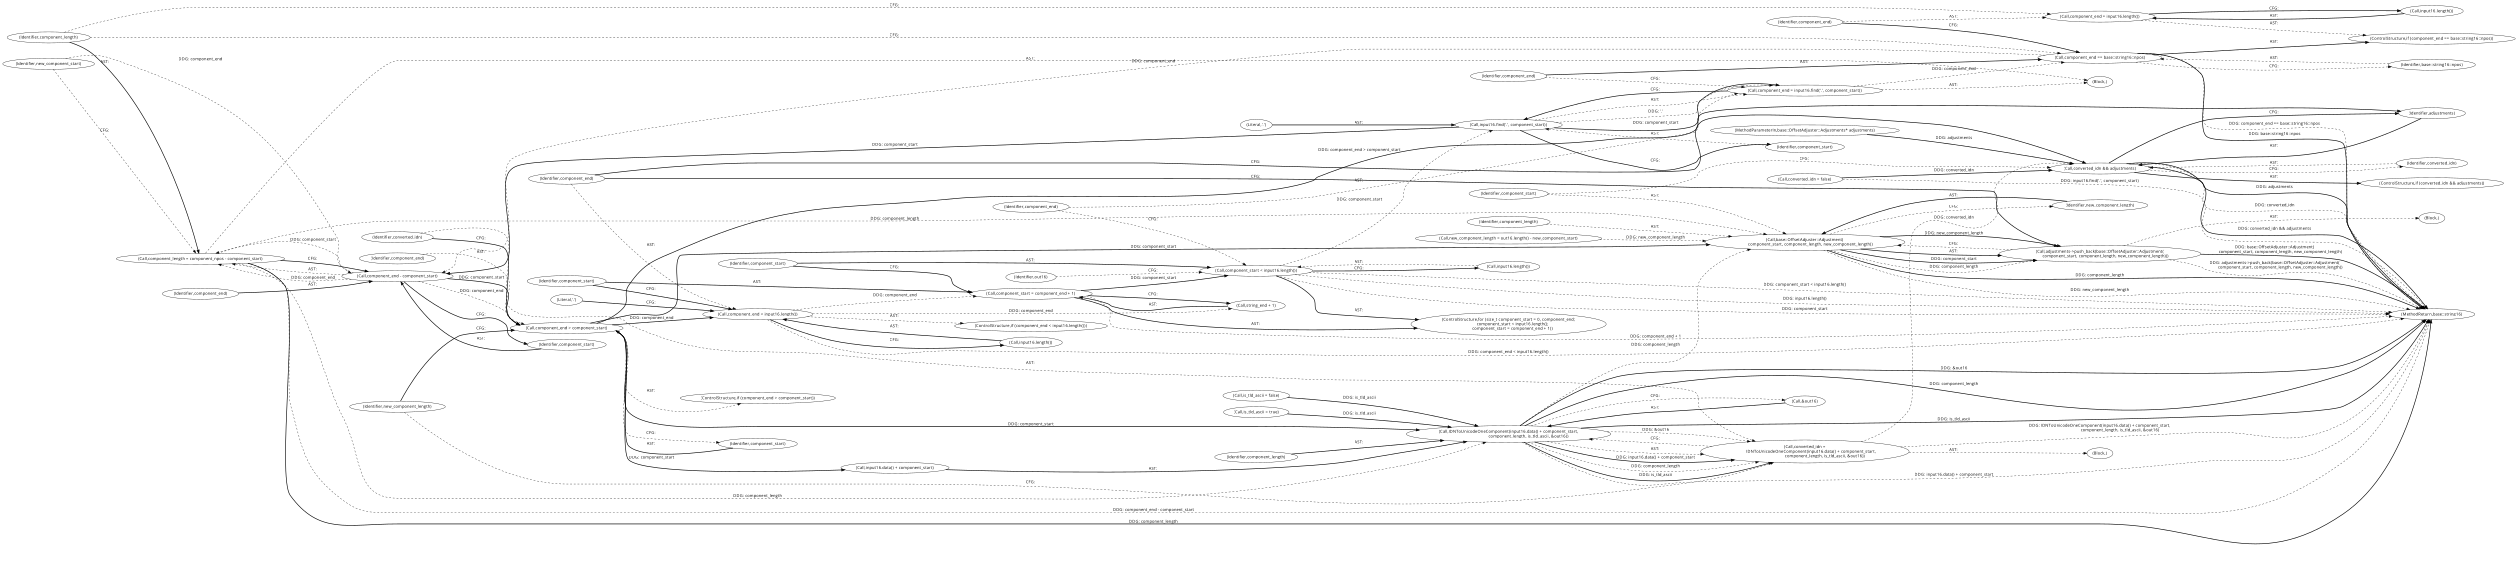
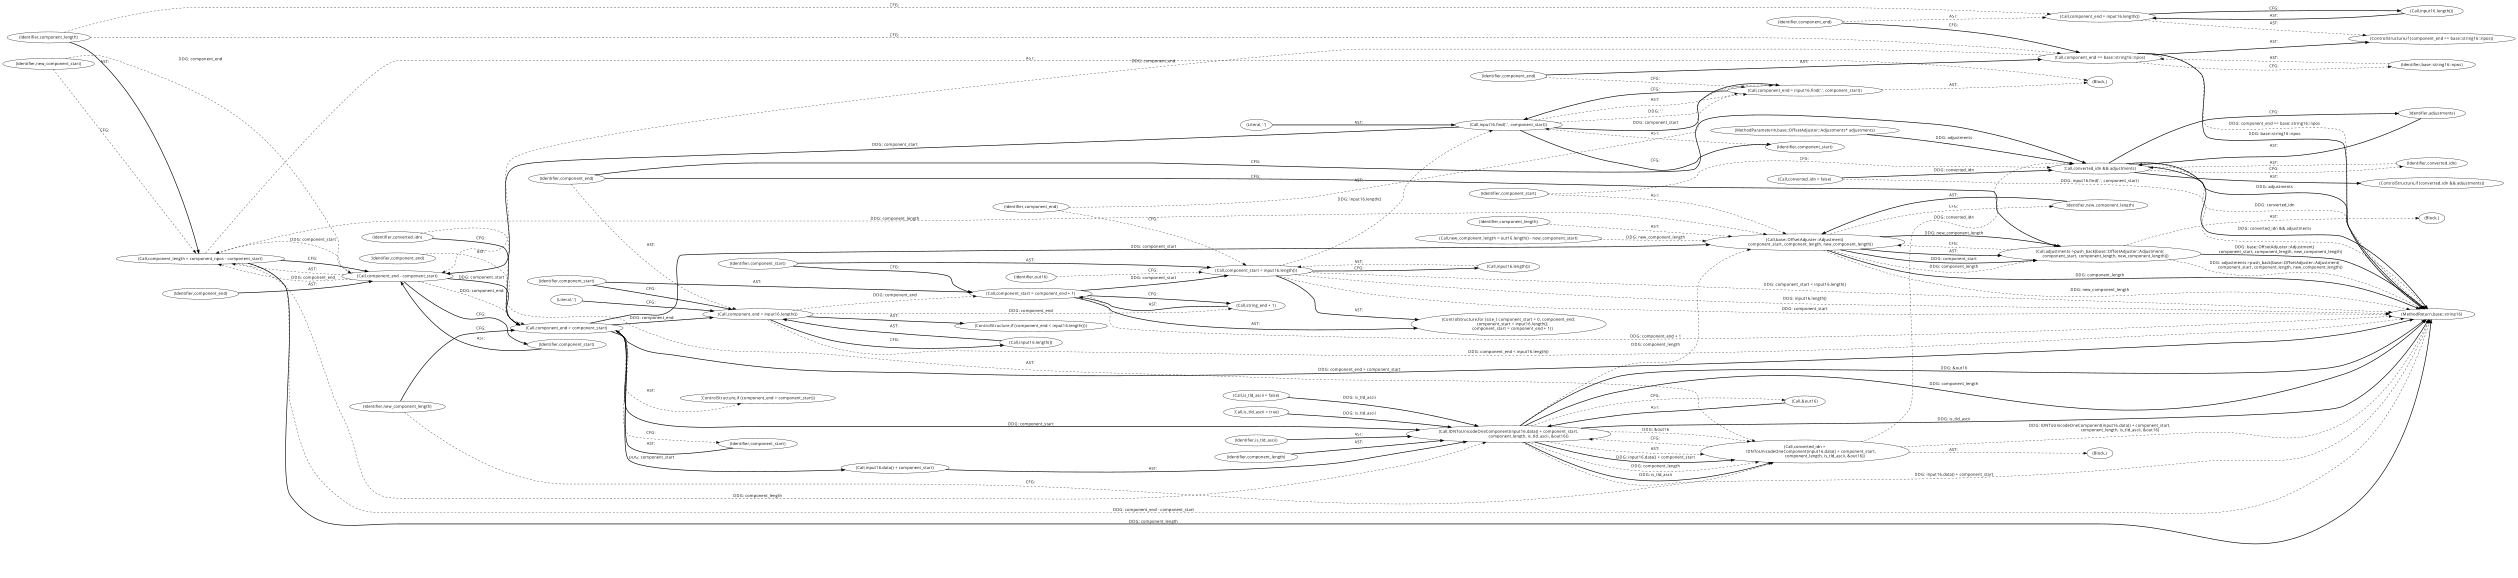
(1958, 75) -> none
(1479, 145) -> (1508, 369)
(1360, 199) -> (1360, 199)
(884, 320) -> (884, 320)
none -> (1256, 440)
